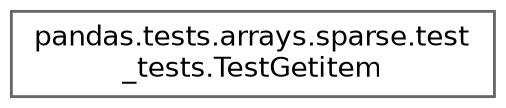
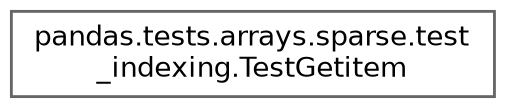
(253, 54) -> (253, 54)
